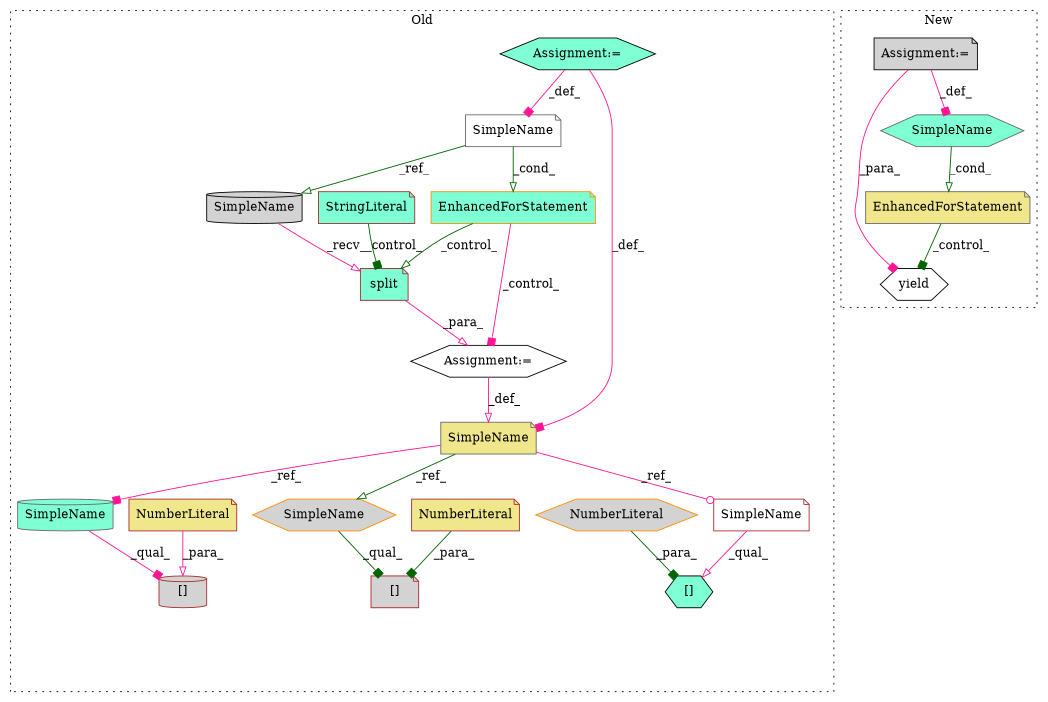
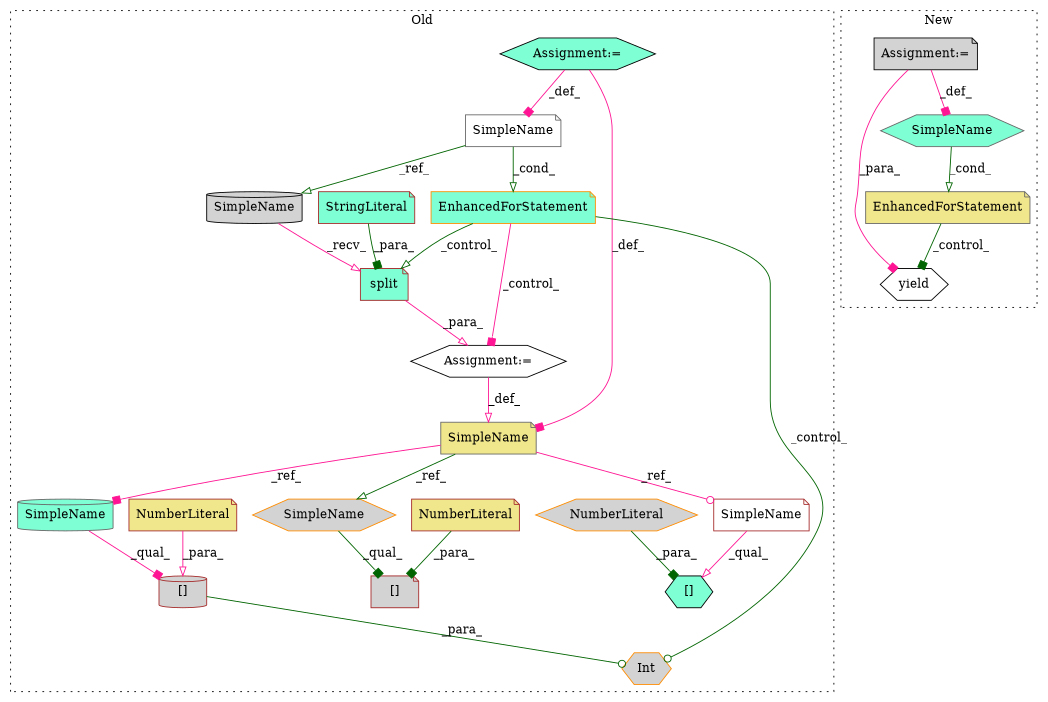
(394, 246) -> (394, 246)
none -> (647, 669)
